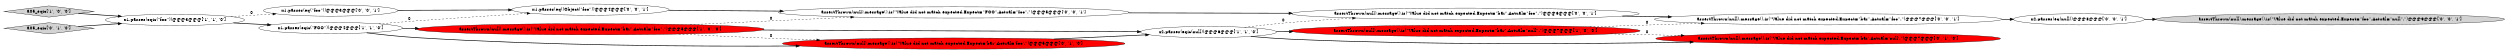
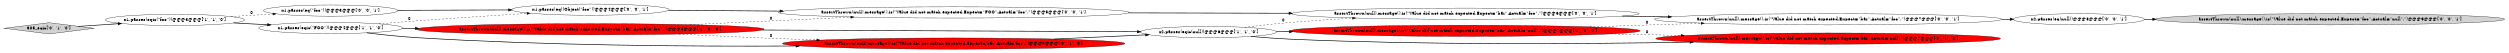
(49, 12) -> none
